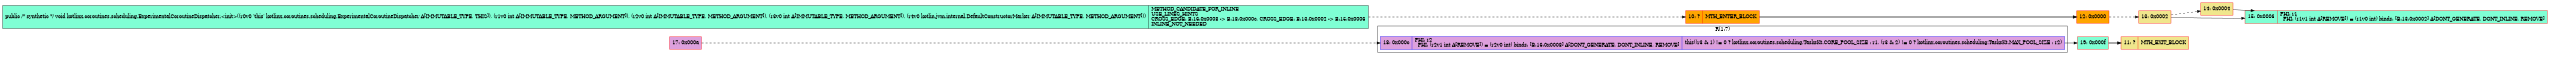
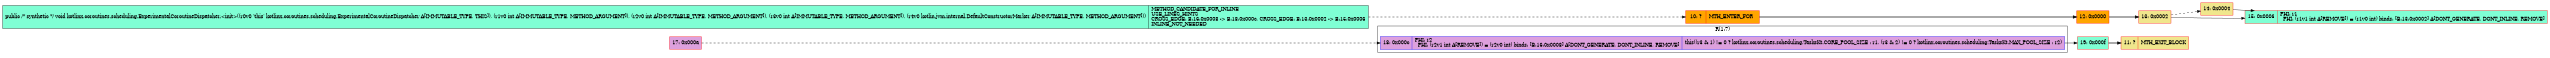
(1731, 17) -> (1731, 17)
(2122, 17) -> (2122, 17)
